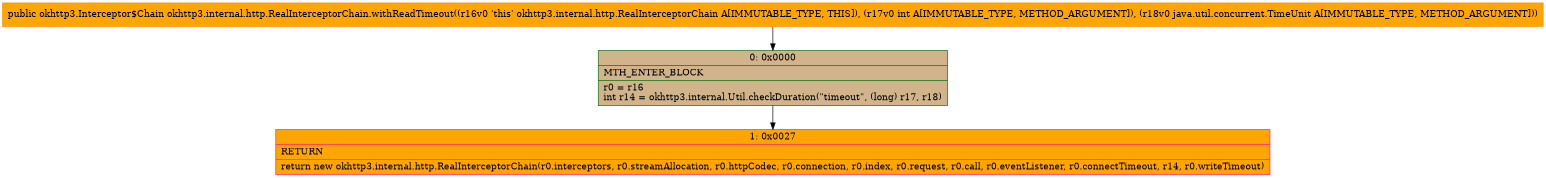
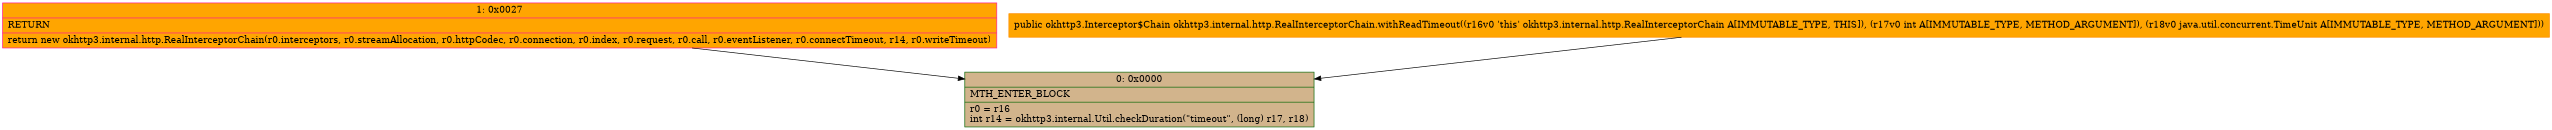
(773, 114) -> (825, 63)
